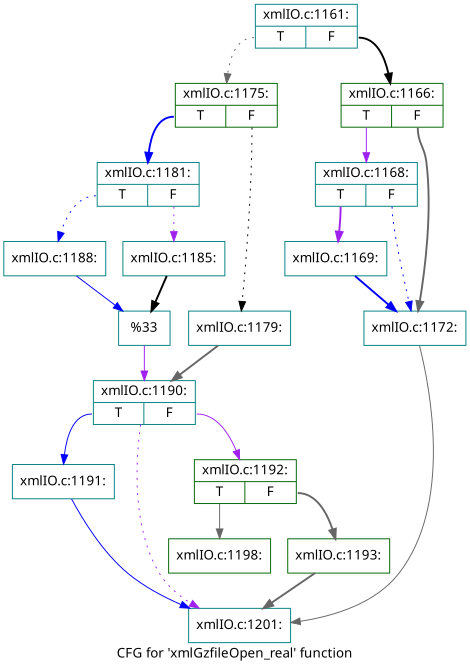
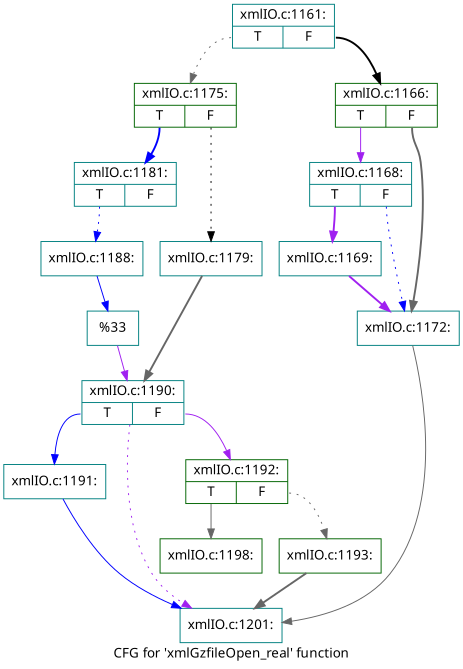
(174, 259) -> none
(372, 290) -> (366, 290)
(320, 506) -> (312, 506)
